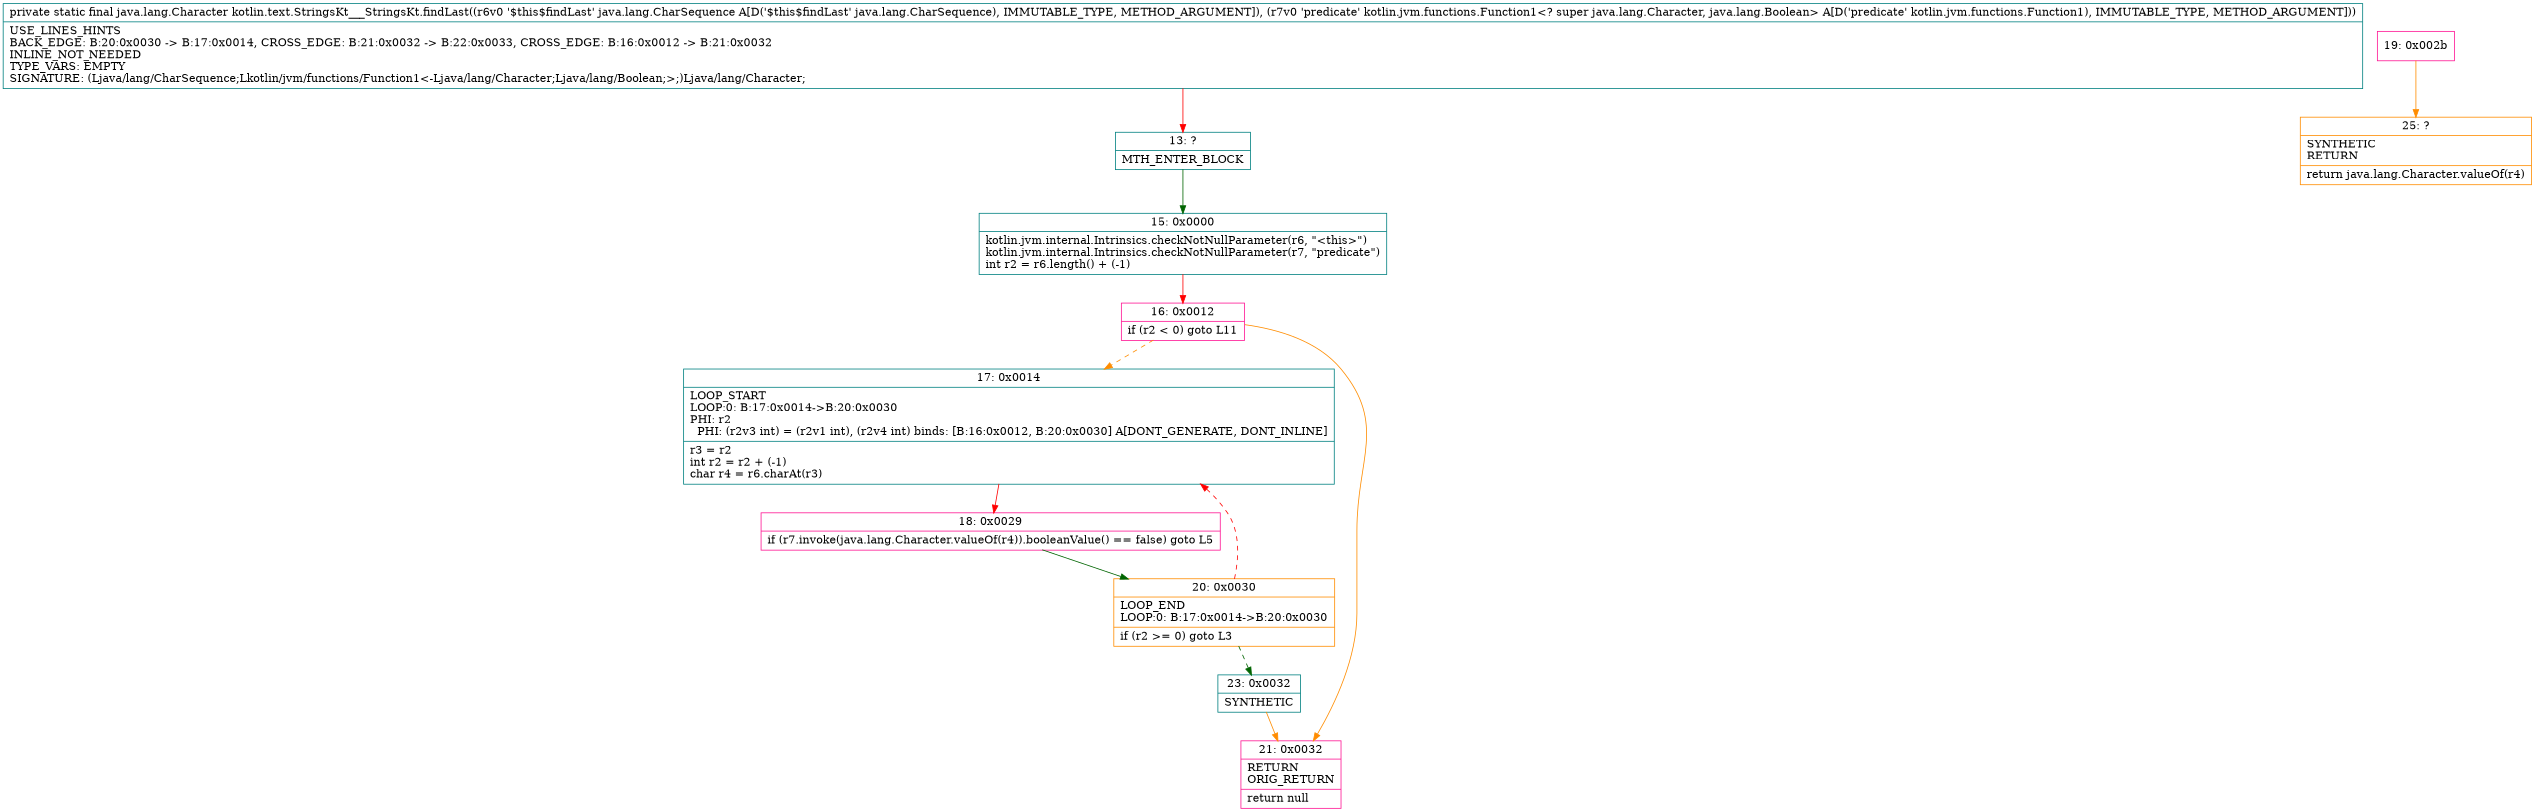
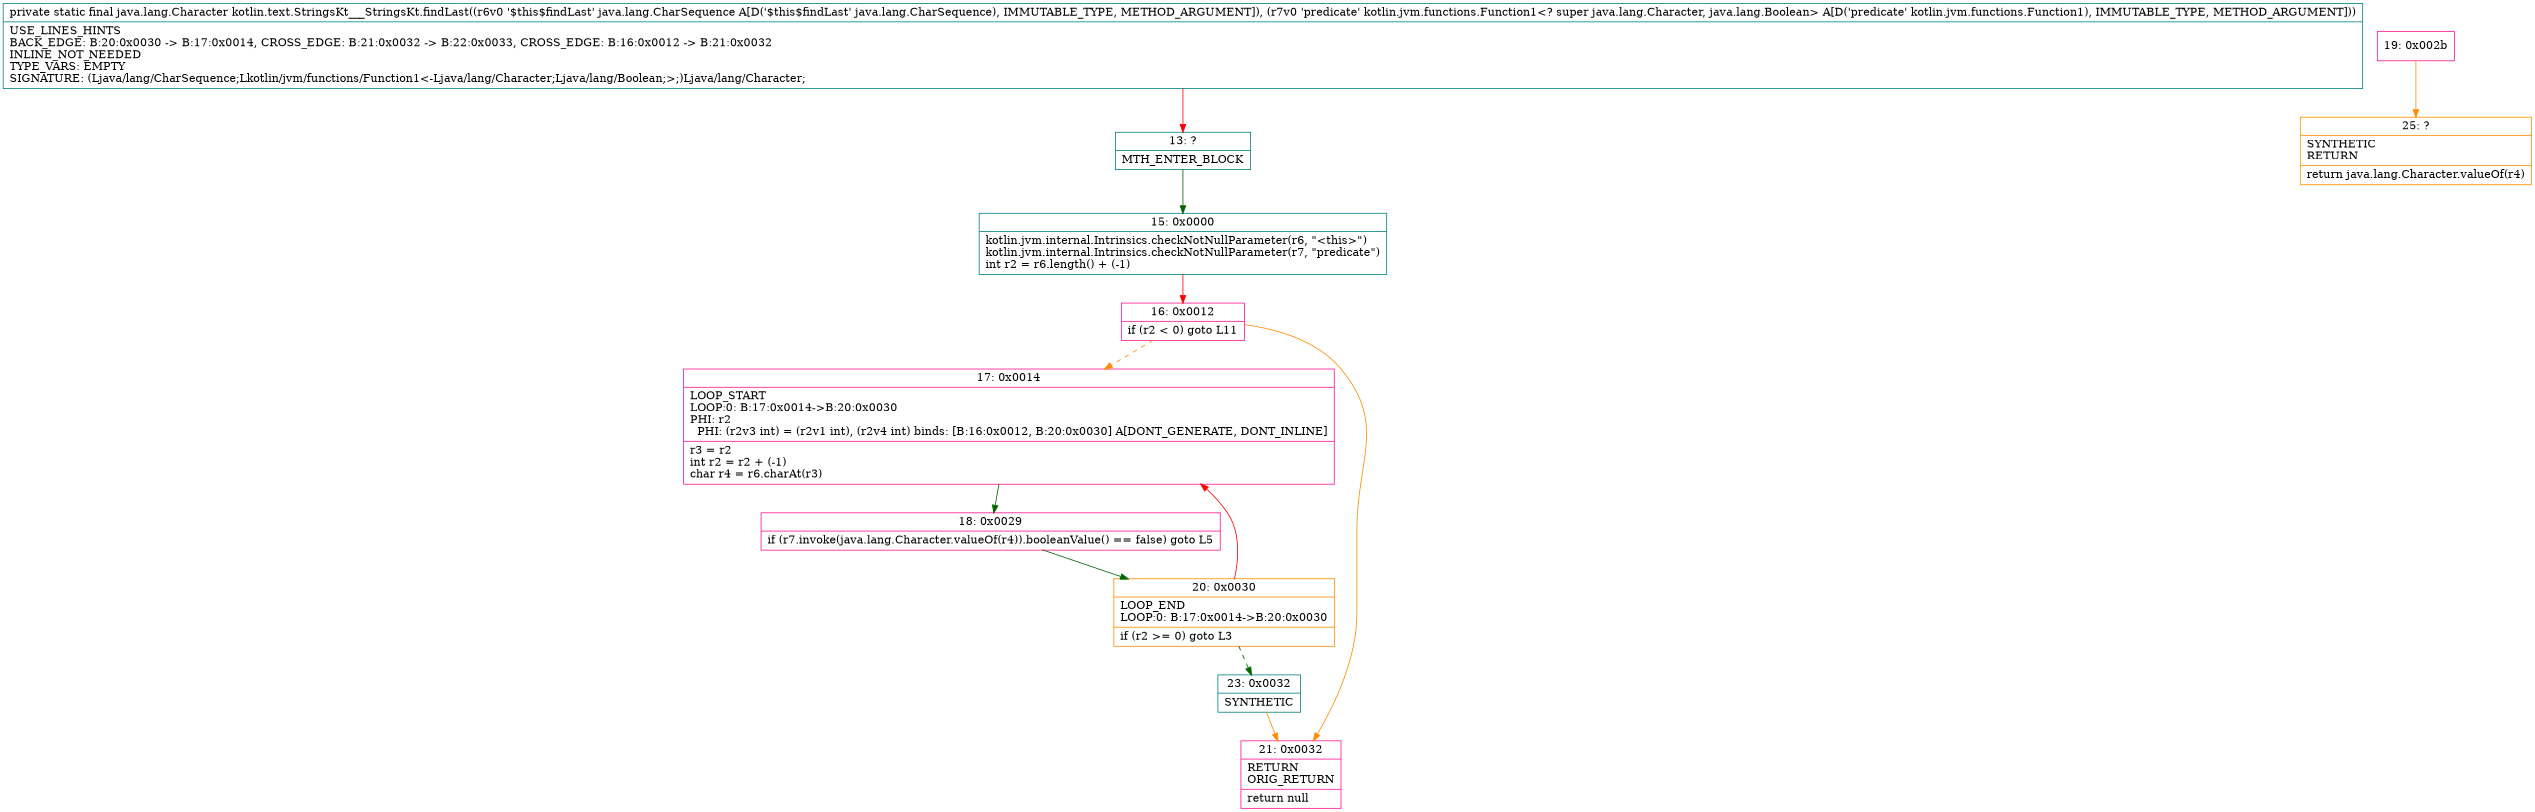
(1009, 427) -> (1009, 427)
(997, 495) -> (997, 495)
(1235, 529) -> (1235, 529)
